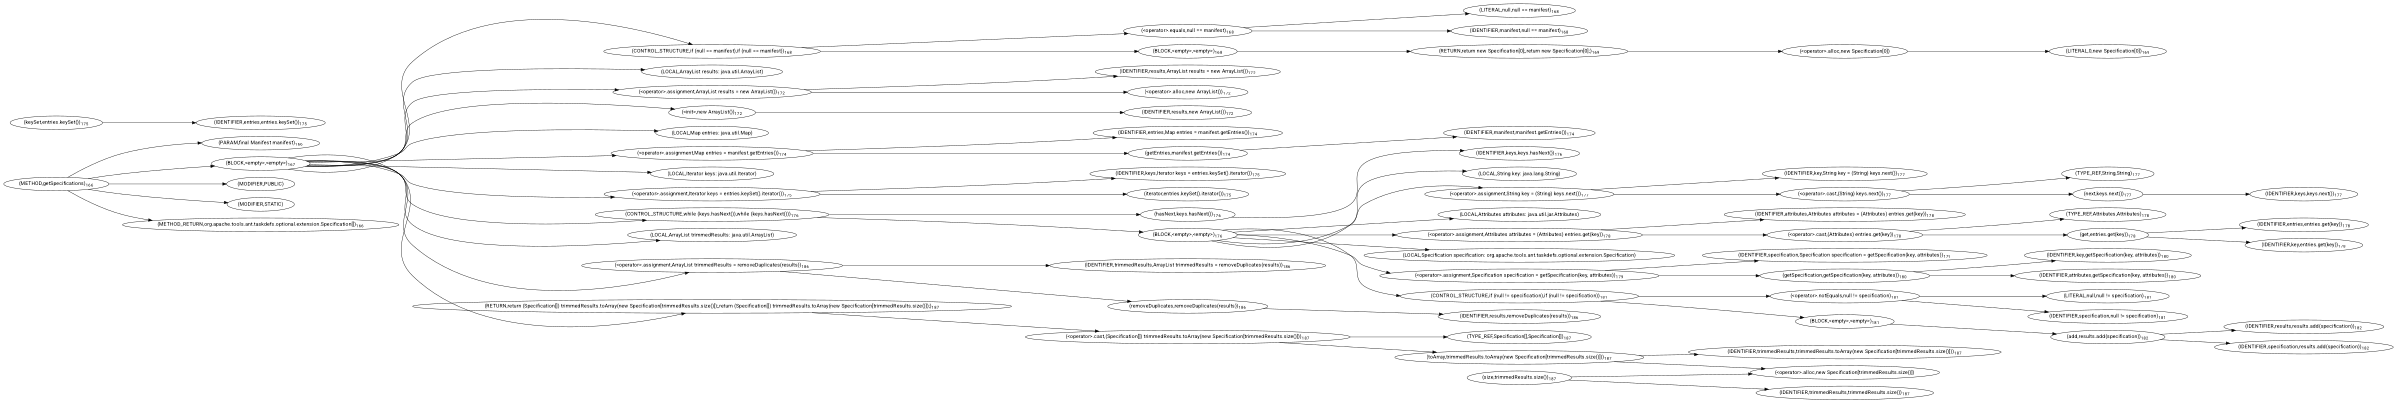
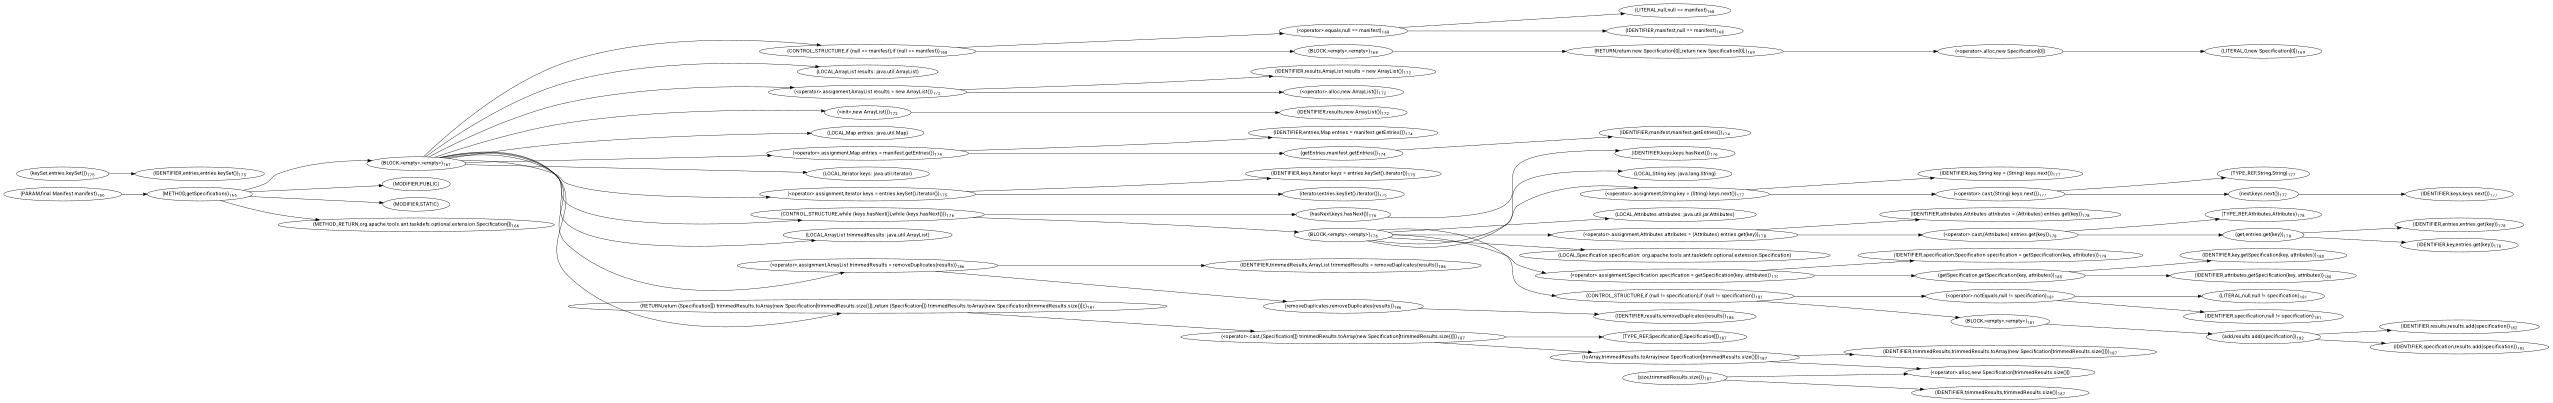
(130, 151) -> (133, 194)
